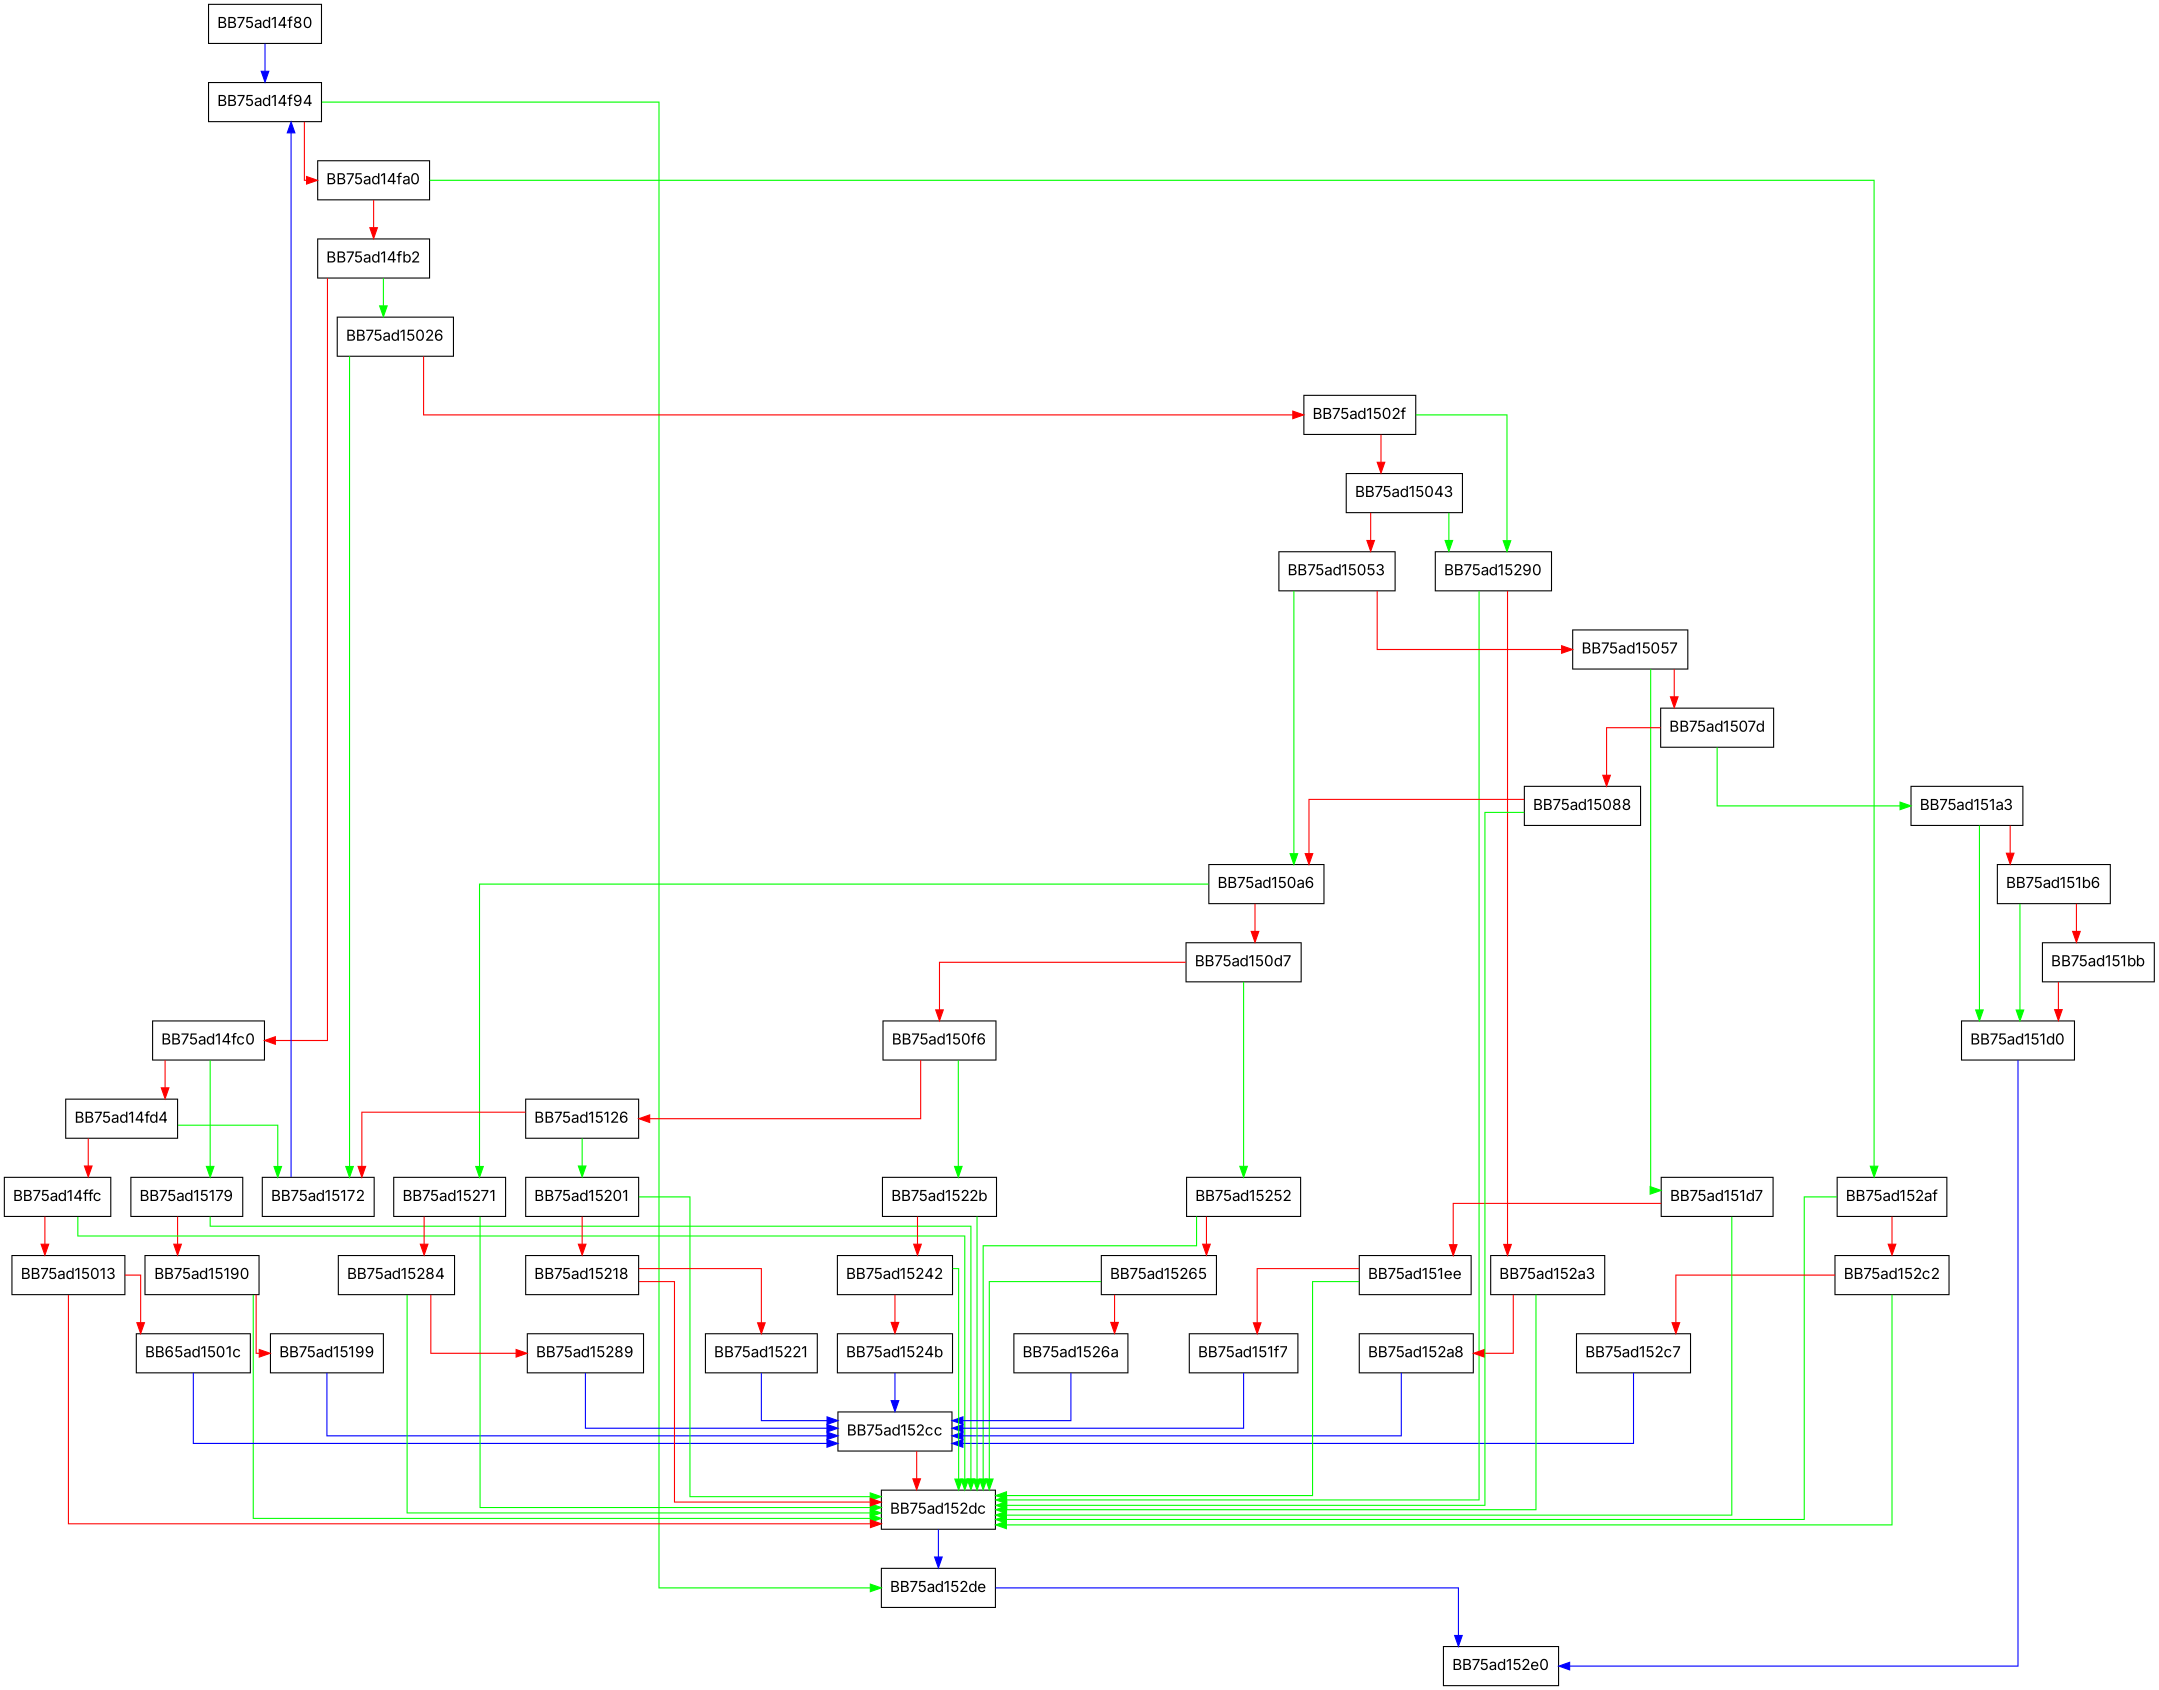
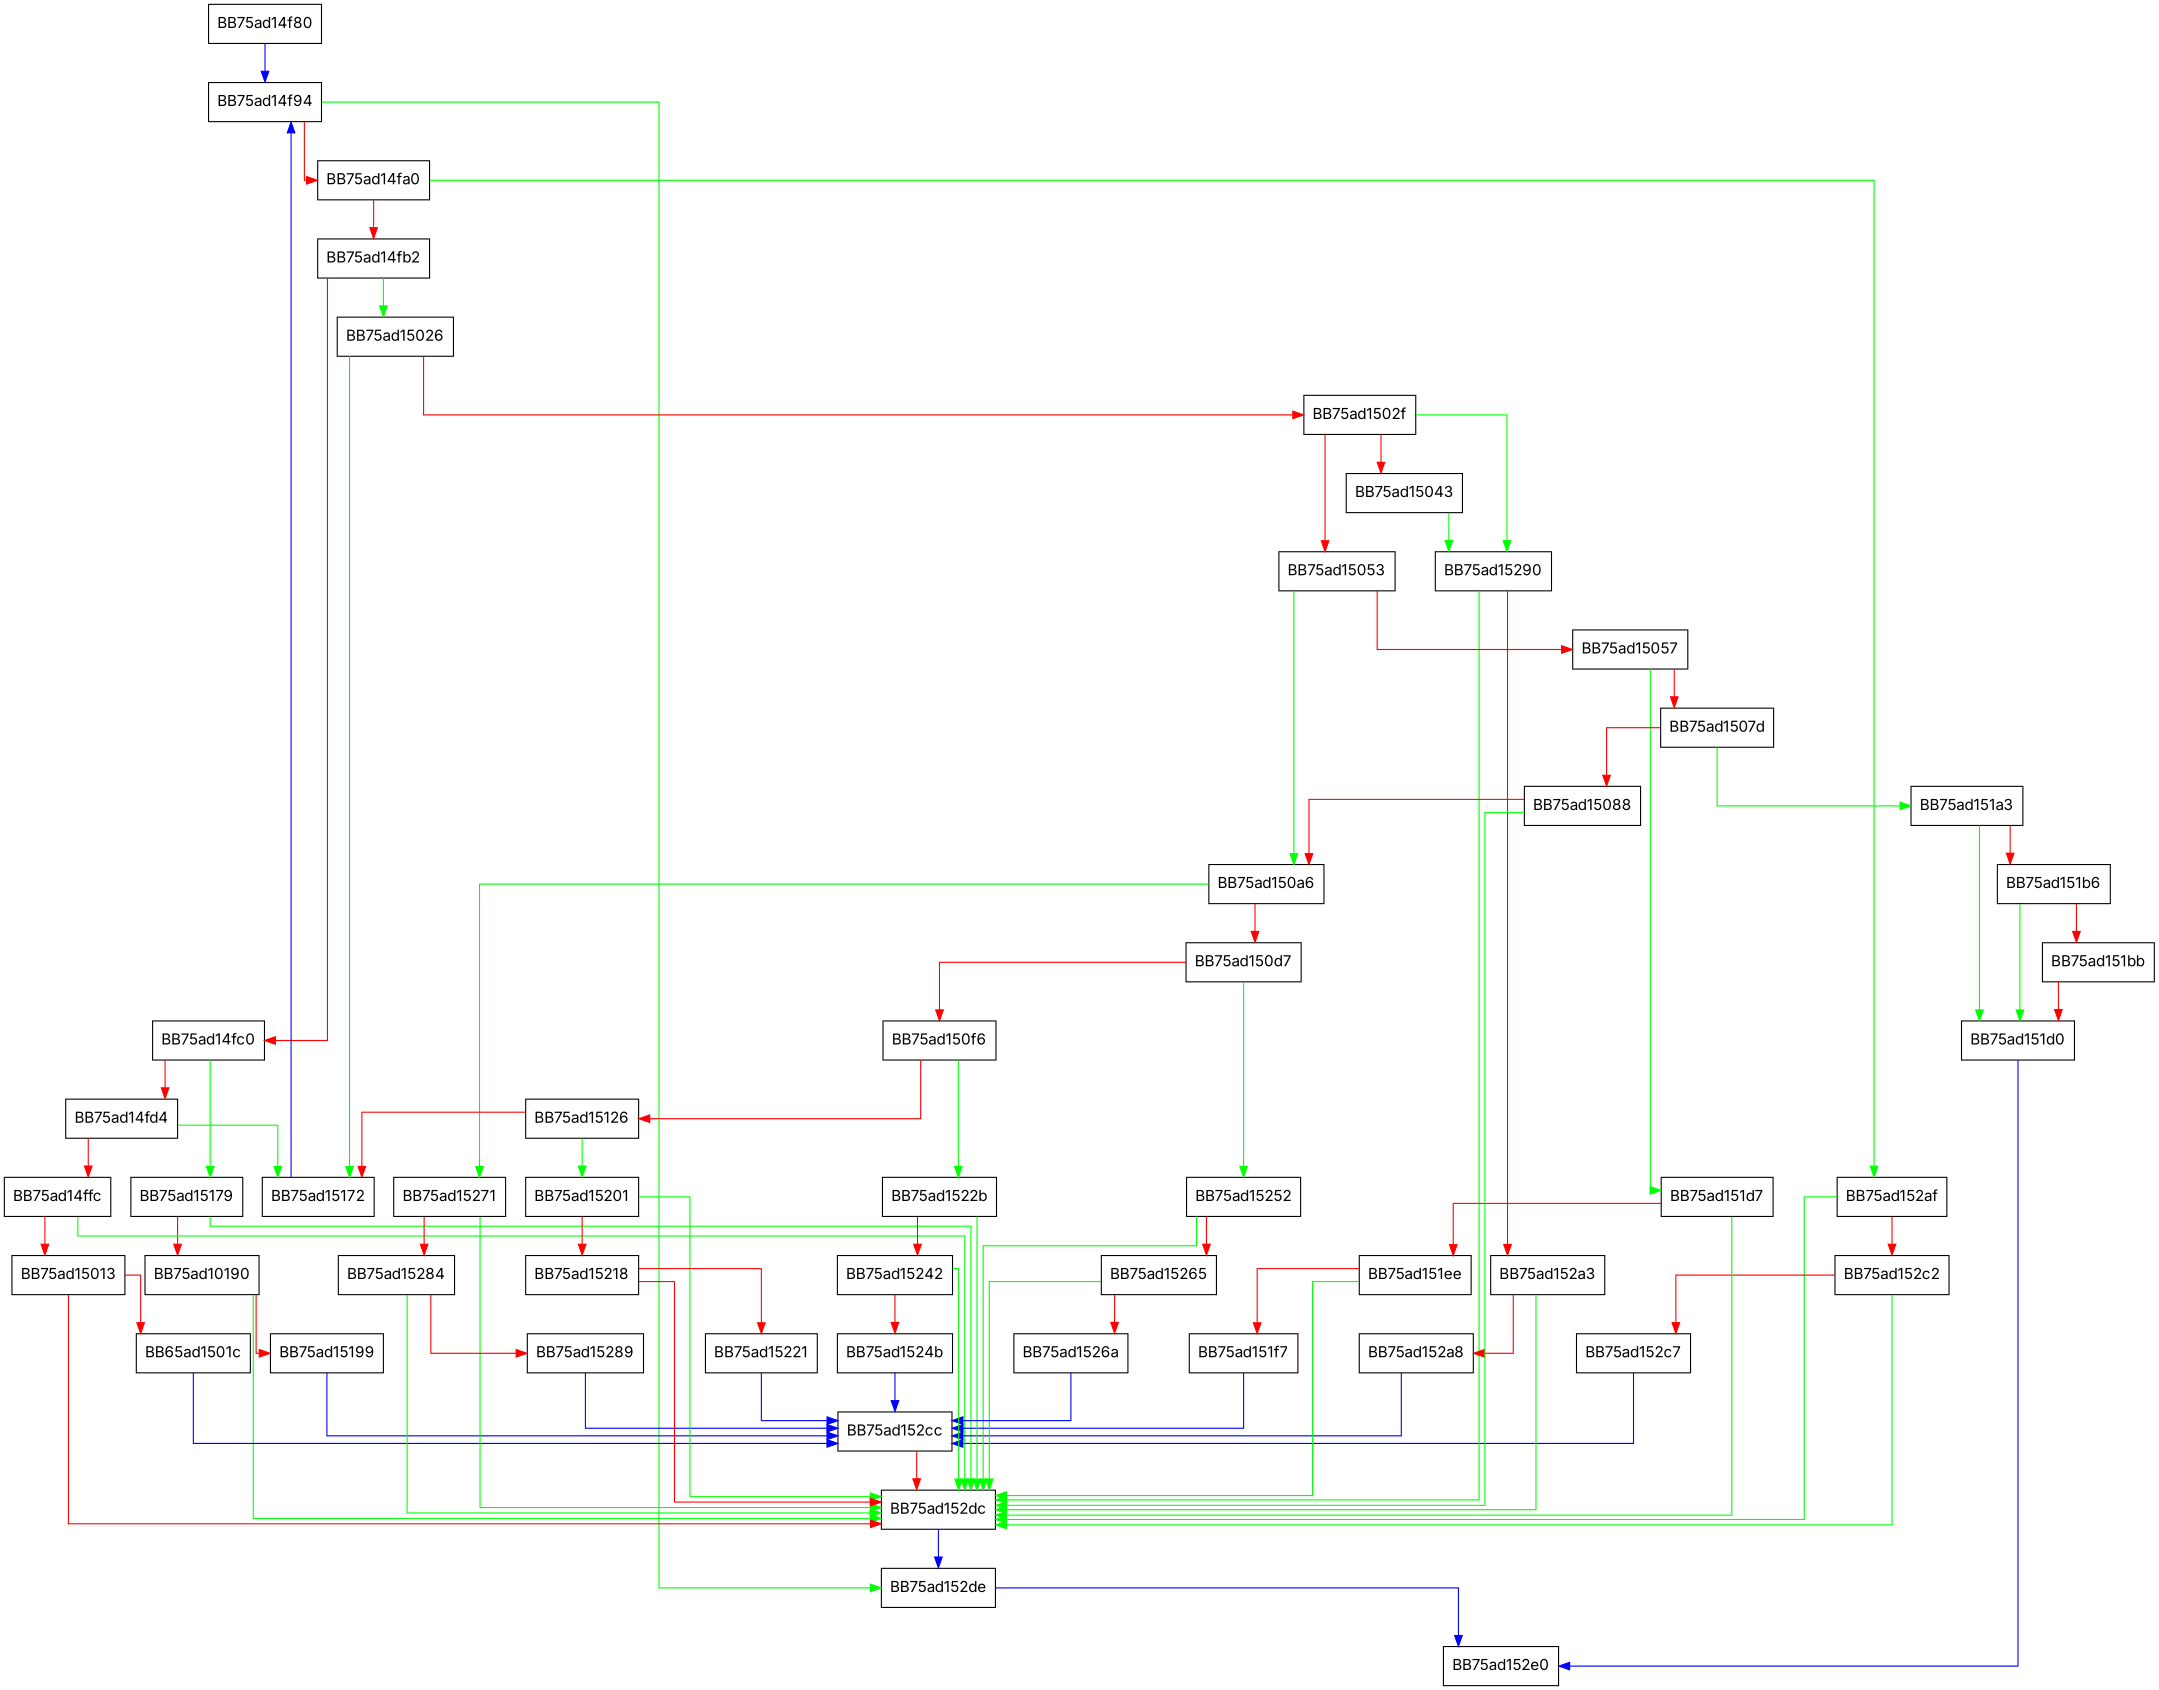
(1371, 527) -> (1325, 488)
(202, 1275) -> (202, 1275)
